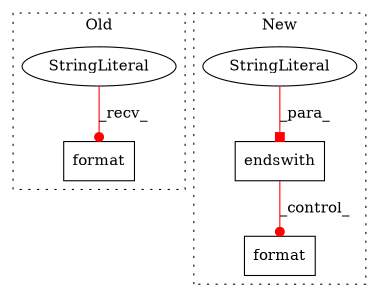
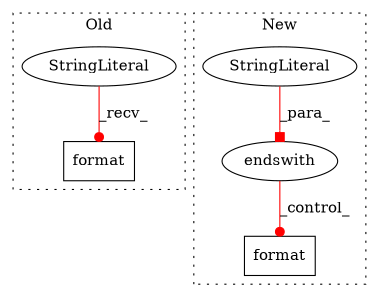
(280, 161) -> (280, 161)
